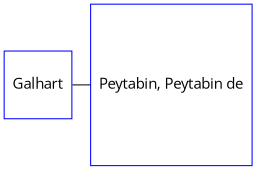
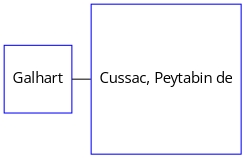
(171, 85) -> (166, 79)
